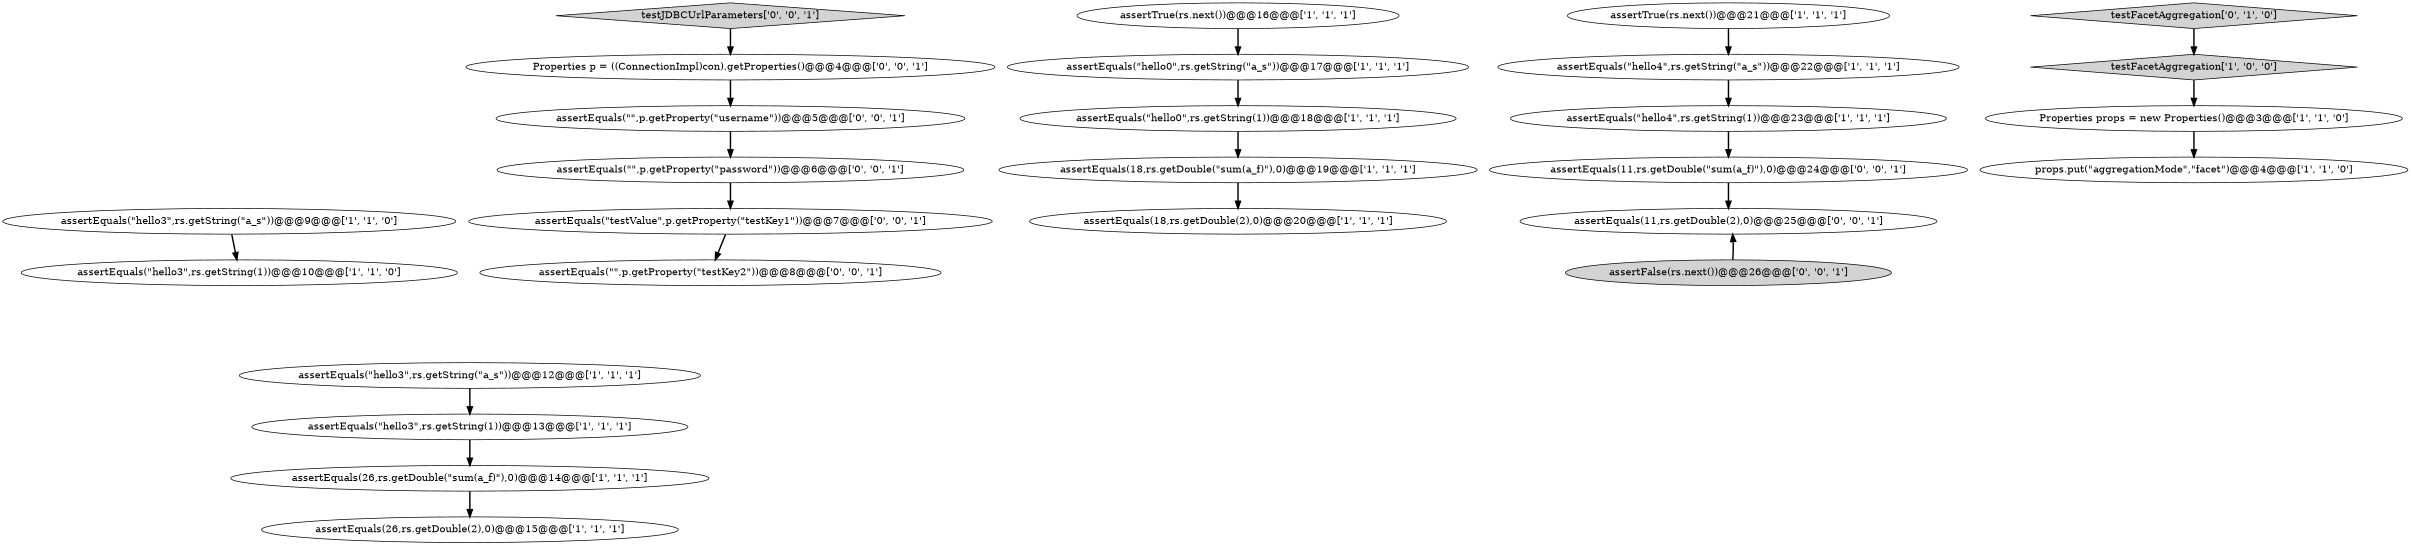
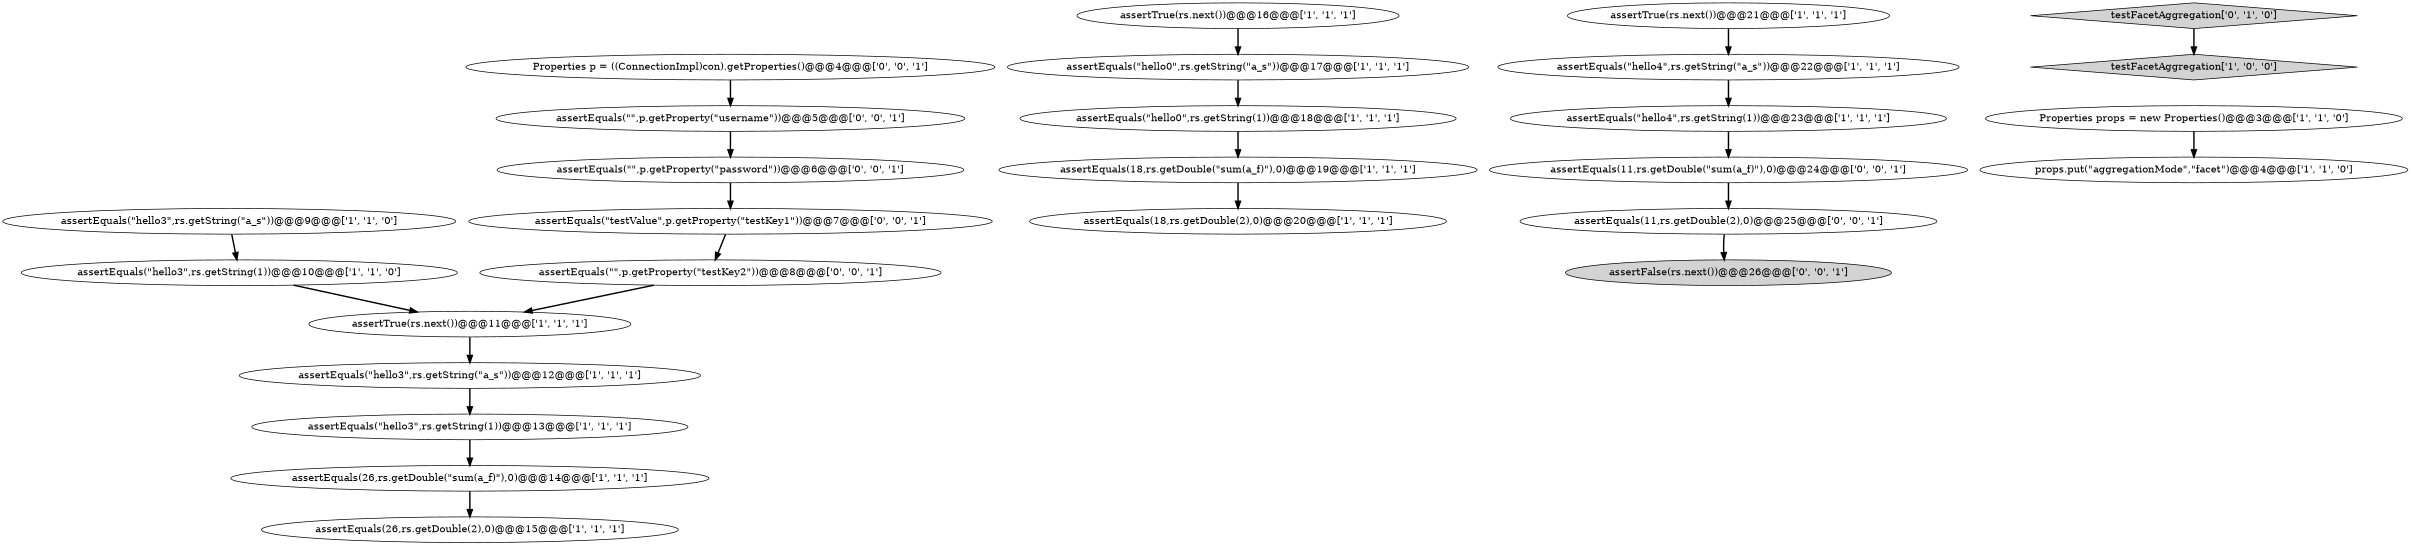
(730, 16) -> none
(2194, 89) -> none
(1733, 251) -> (1724, 243)
none -> (470, 324)
